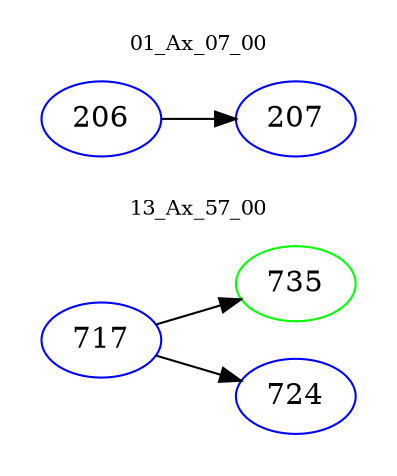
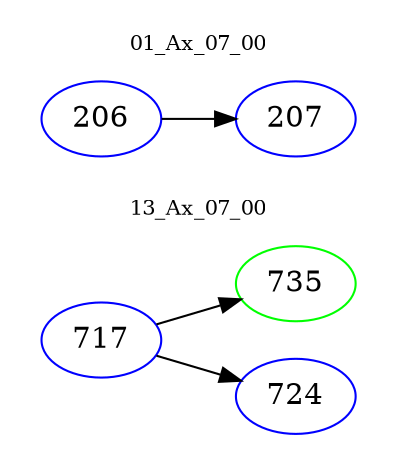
(199, 210) -> (199, 210)
